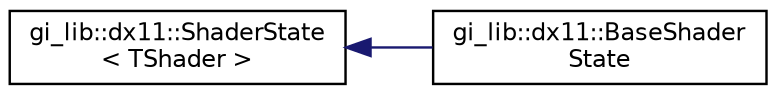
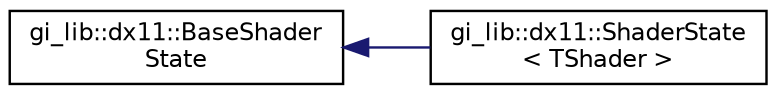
(402, 47) -> (400, 47)
